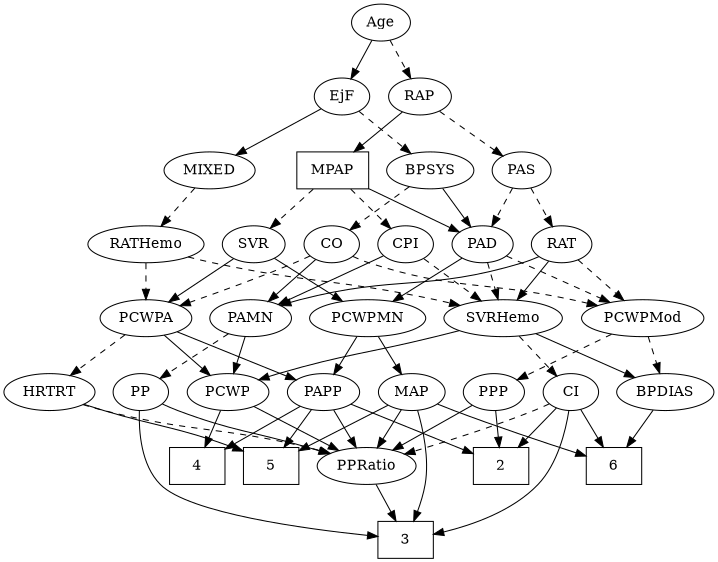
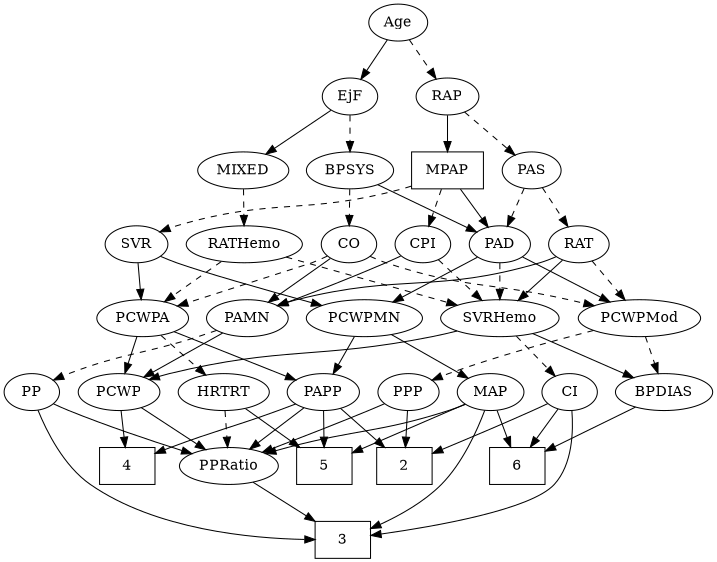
(554, 277) -> (562, 277)
(483, 429) -> none
